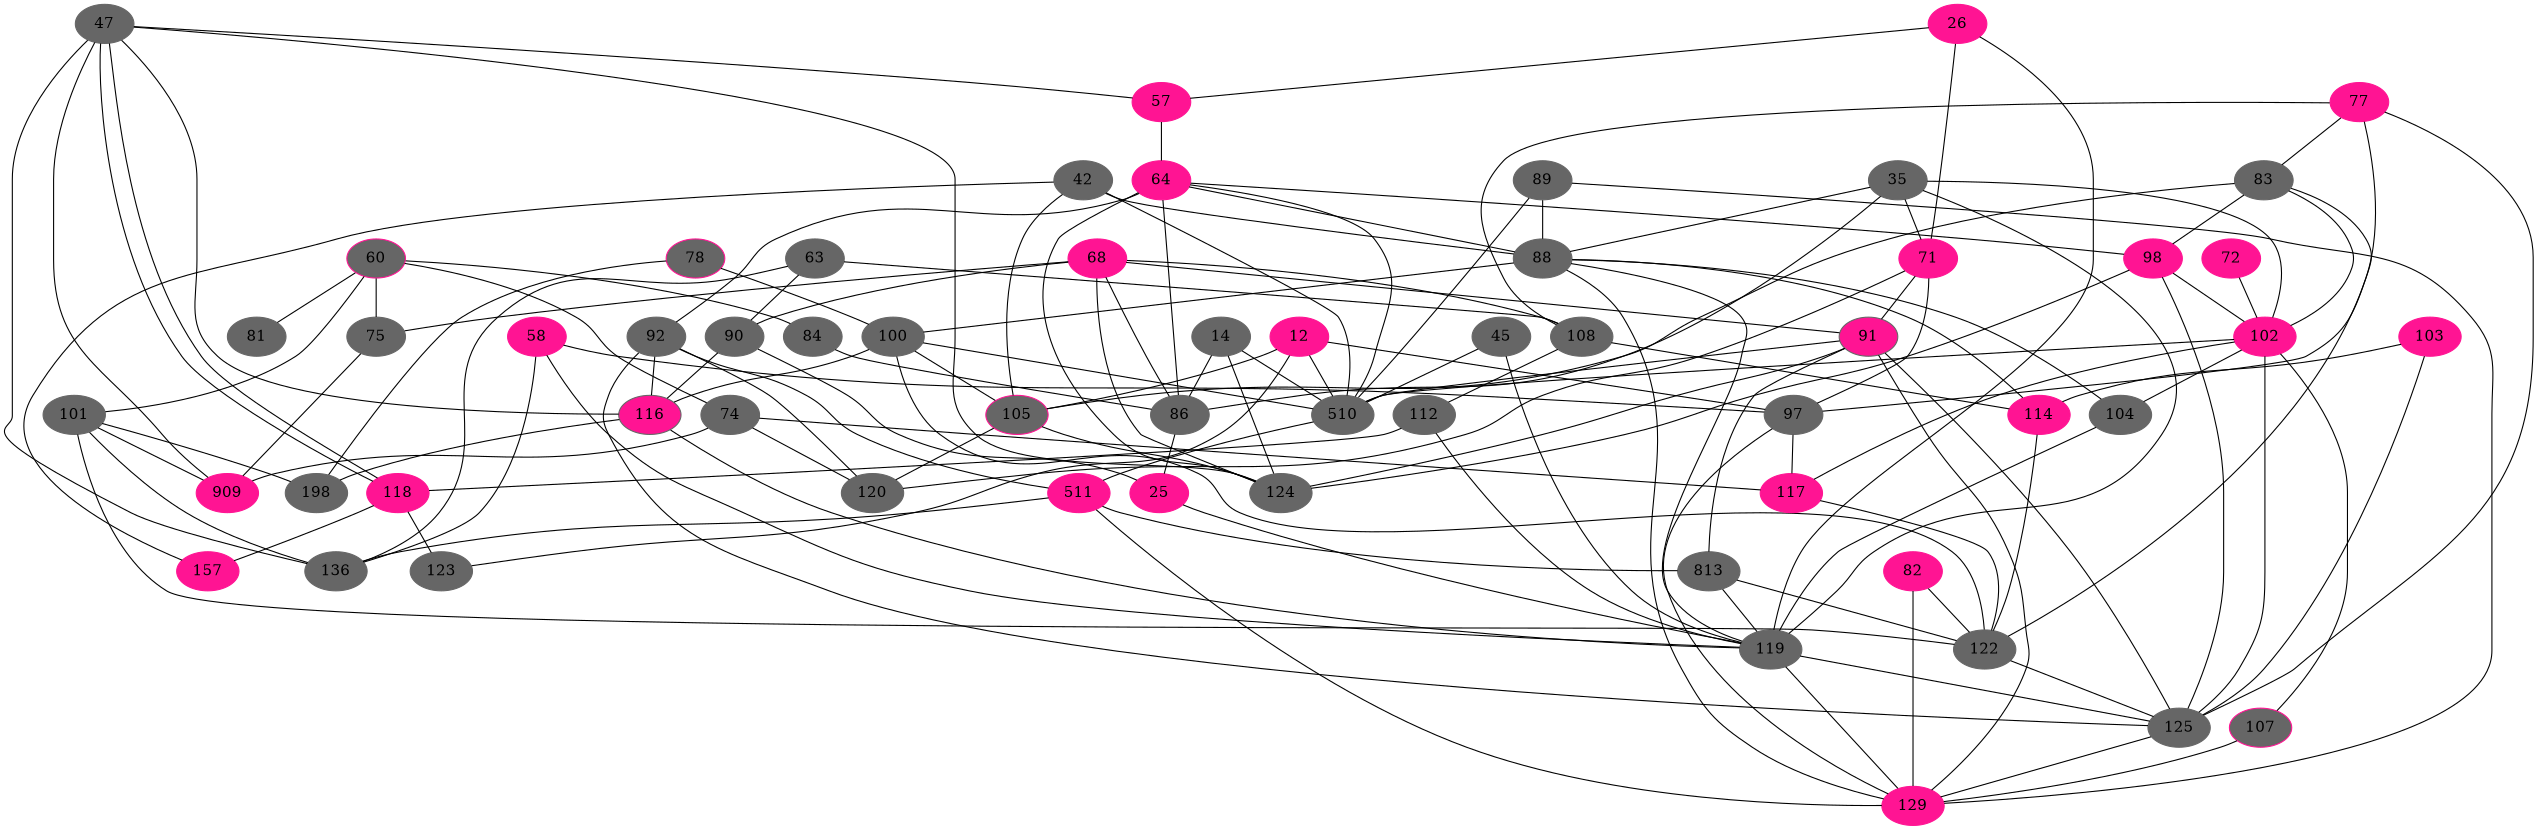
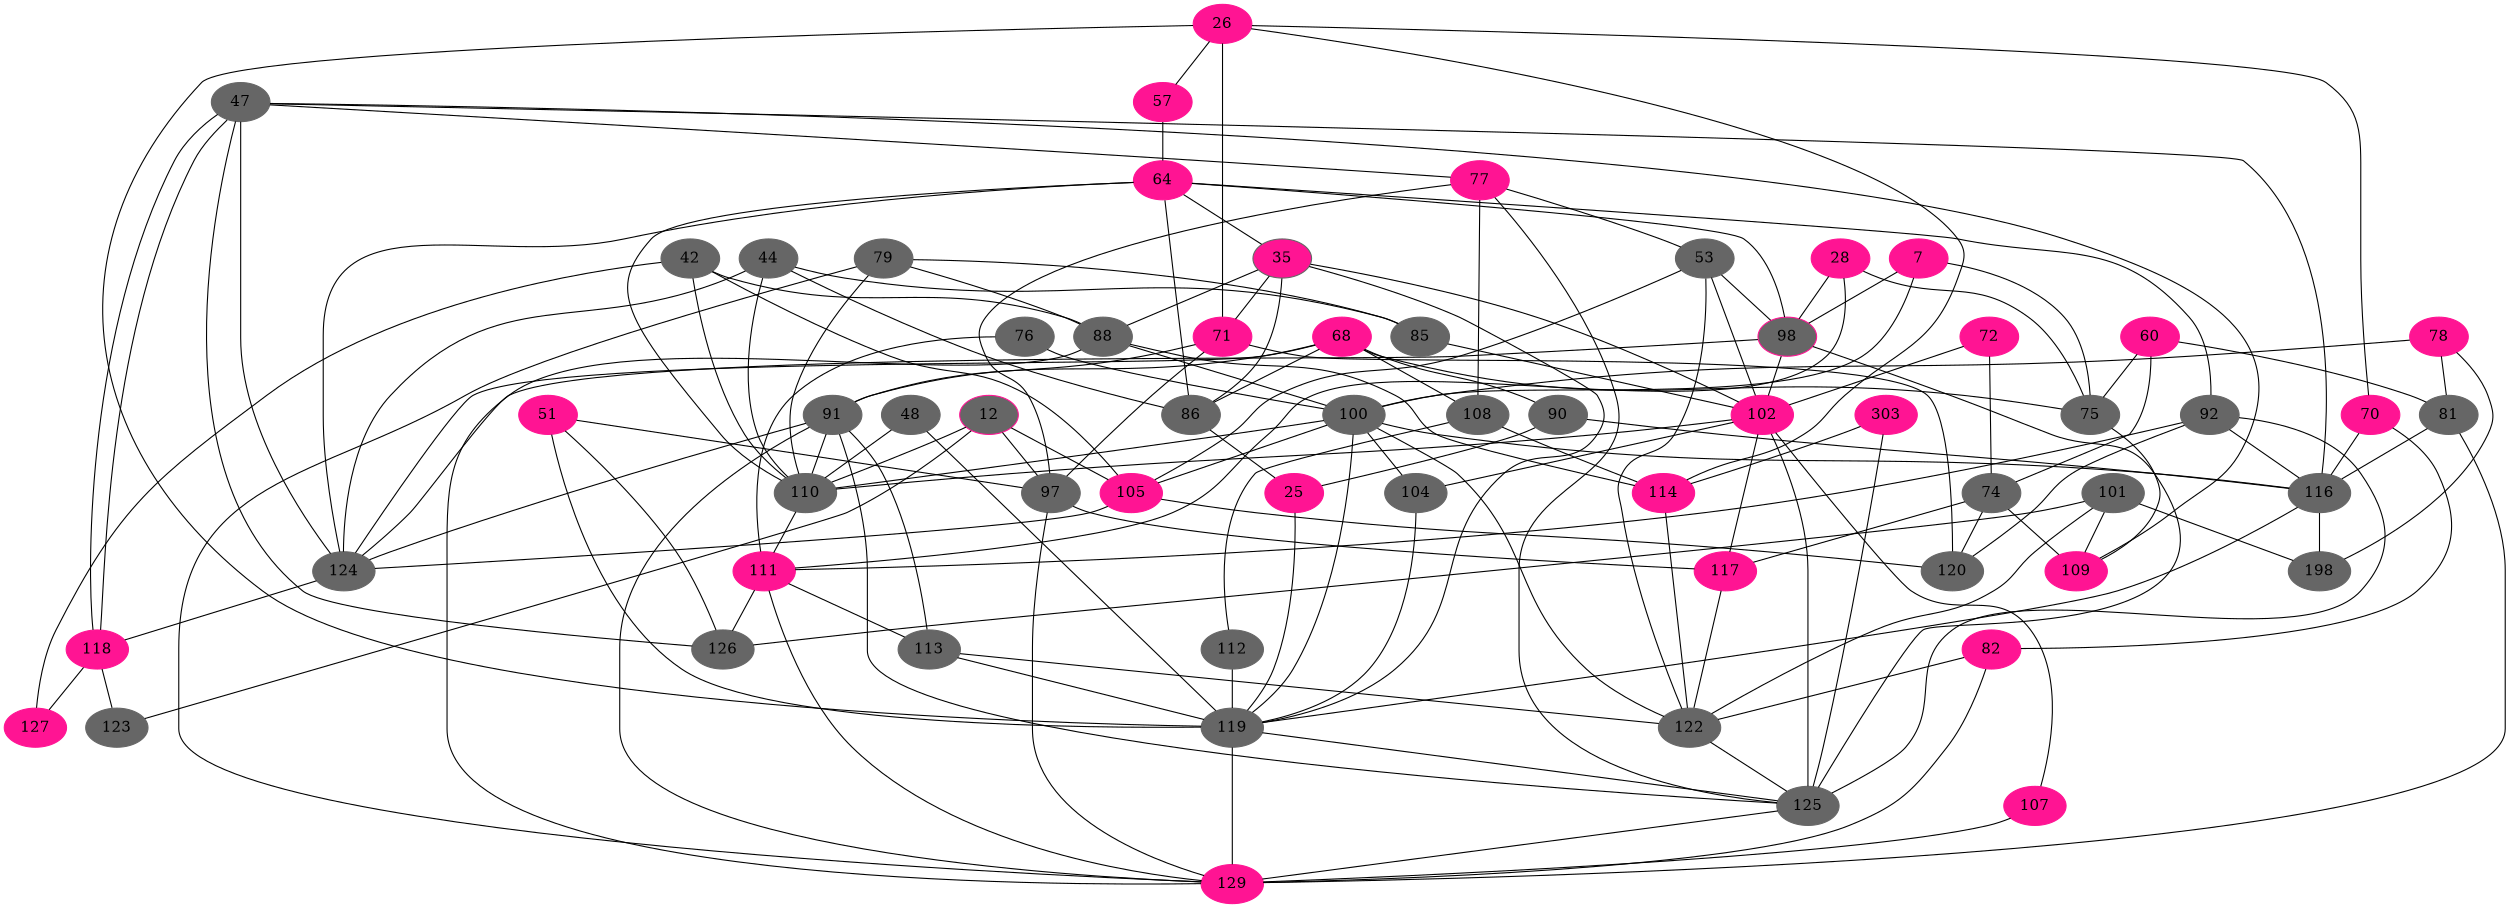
(634, 58) -> (860, 140)
none -> (1805, 151)
(1543, 180) -> (884, 258)
(1898, 180) -> (1282, 258)
(2264, 180) -> (1705, 258)
(1368, 223) -> (1215, 215)
(376, 258) -> (2150, 337)
(695, 258) -> (2439, 337)
(815, 258) -> none
none -> (1841, 258)
none -> (1919, 258)
(2153, 258) -> (1787, 337)
(1849, 289) -> (1387, 457)
(537, 337) -> (548, 415)
(813, 337) -> none
none -> (1025, 337)
(1221, 337) -> (769, 258)
(1299, 337) -> (989, 415)
none -> (1420, 337)
(1501, 337) -> (911, 415)
(1868, 337) -> (833, 415)
(2430, 337) -> (1886, 415)
(268, 371) -> none
none -> (2444, 376)
(650, 415) -> (2319, 493)
(1017, 415) -> (1131, 493)
(1343, 415) -> (805, 493)
none -> (2371, 415)
none -> (1990, 418)
(1714, 425) -> (1330, 577)
none -> (2385, 454)
(892, 467) -> (221, 610)
(227, 493) -> (2076, 571)
(1079, 493) -> (764, 571)
(208, 571) -> (35, 728)
(336, 571) -> (723, 649)
(1709, 571) -> (929, 649)
(2261, 728) -> (2035, 806)
none -> (2048, 844)
